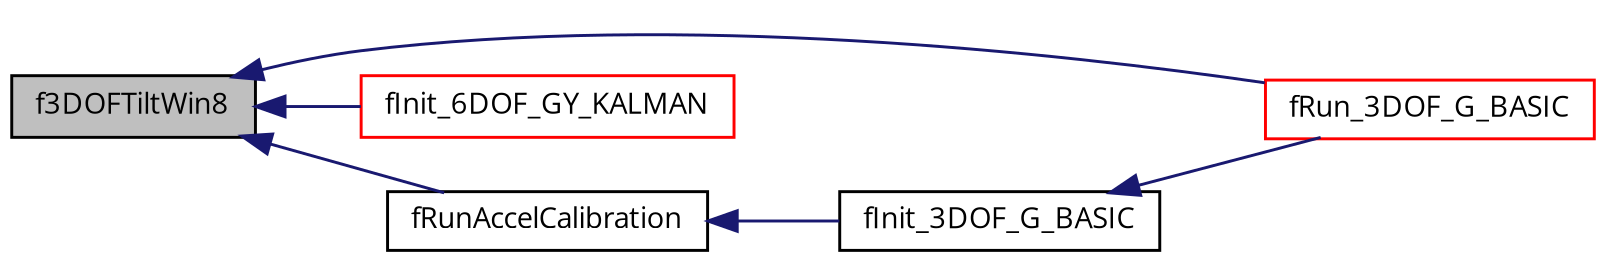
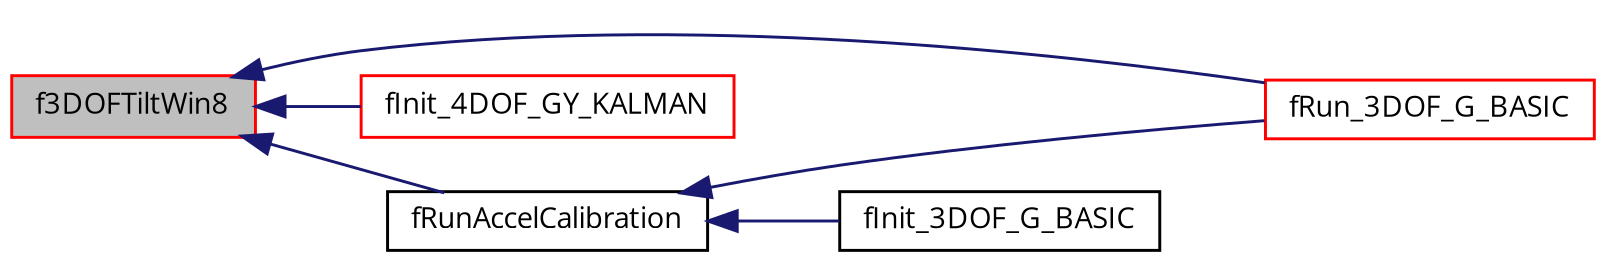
(134, 107) -> (134, 107)
(548, 107) -> (548, 107)
(1230, 161) -> (987, 147)
